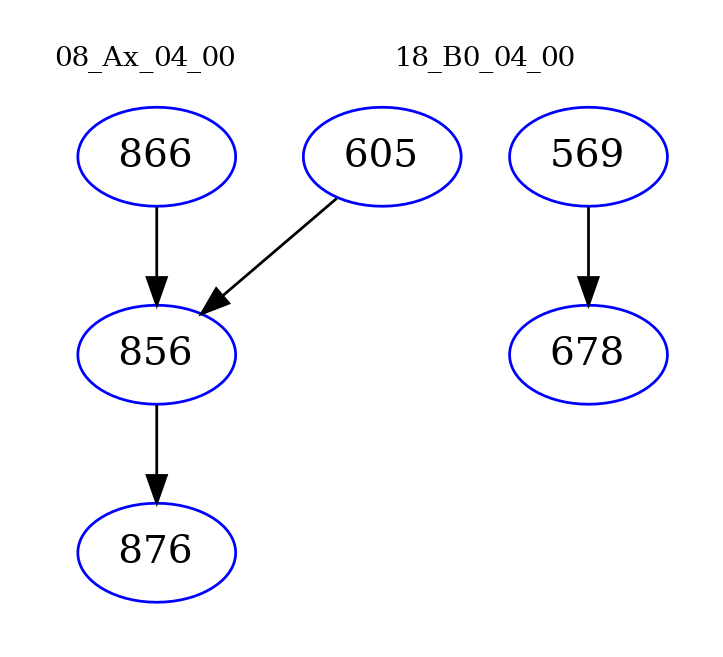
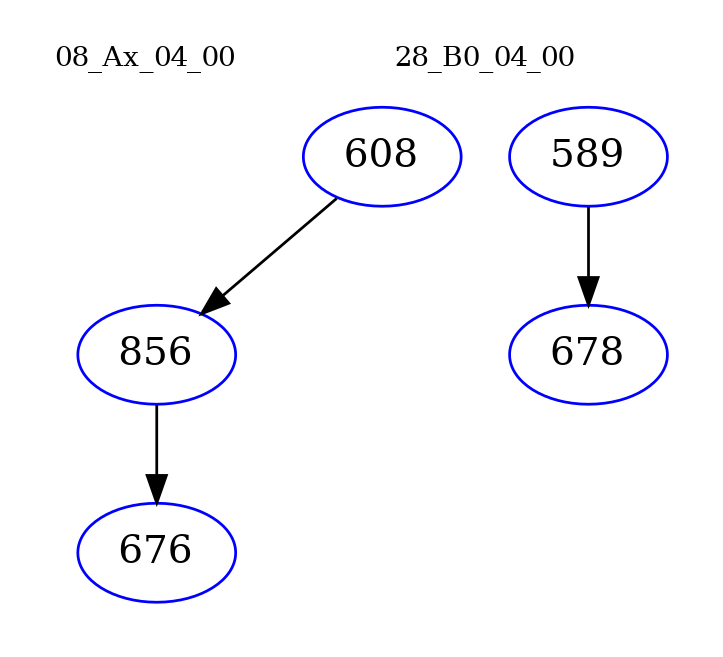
(485, 59) -> (485, 59)
(157, 157) -> none
(382, 157) -> (382, 157)
(588, 157) -> (588, 157)
(157, 553) -> (157, 553)
